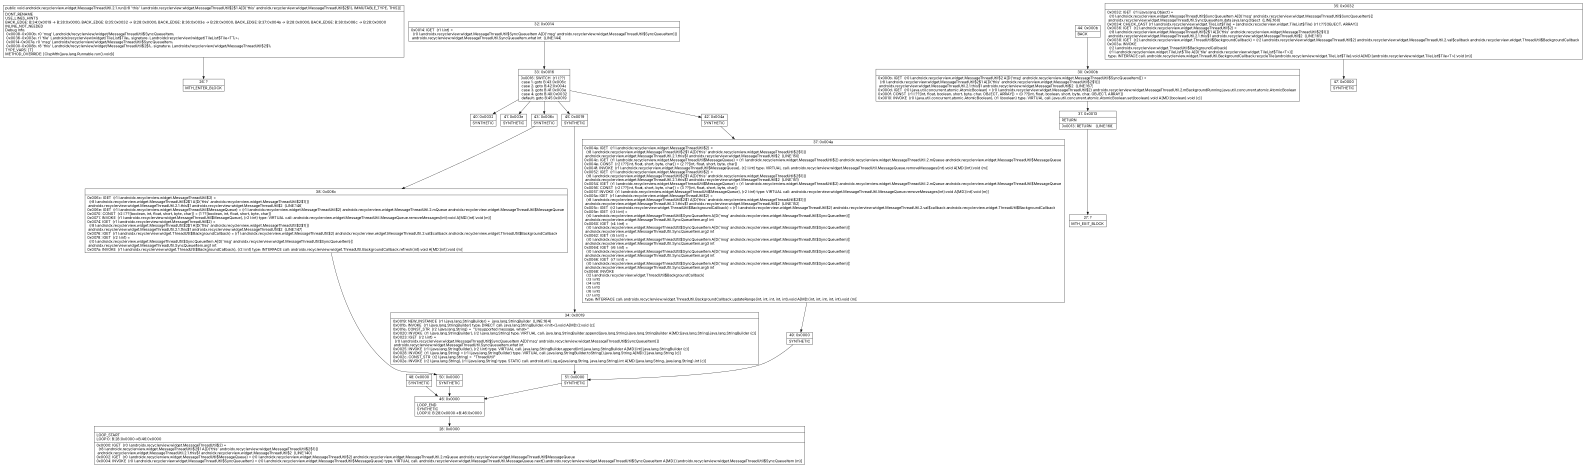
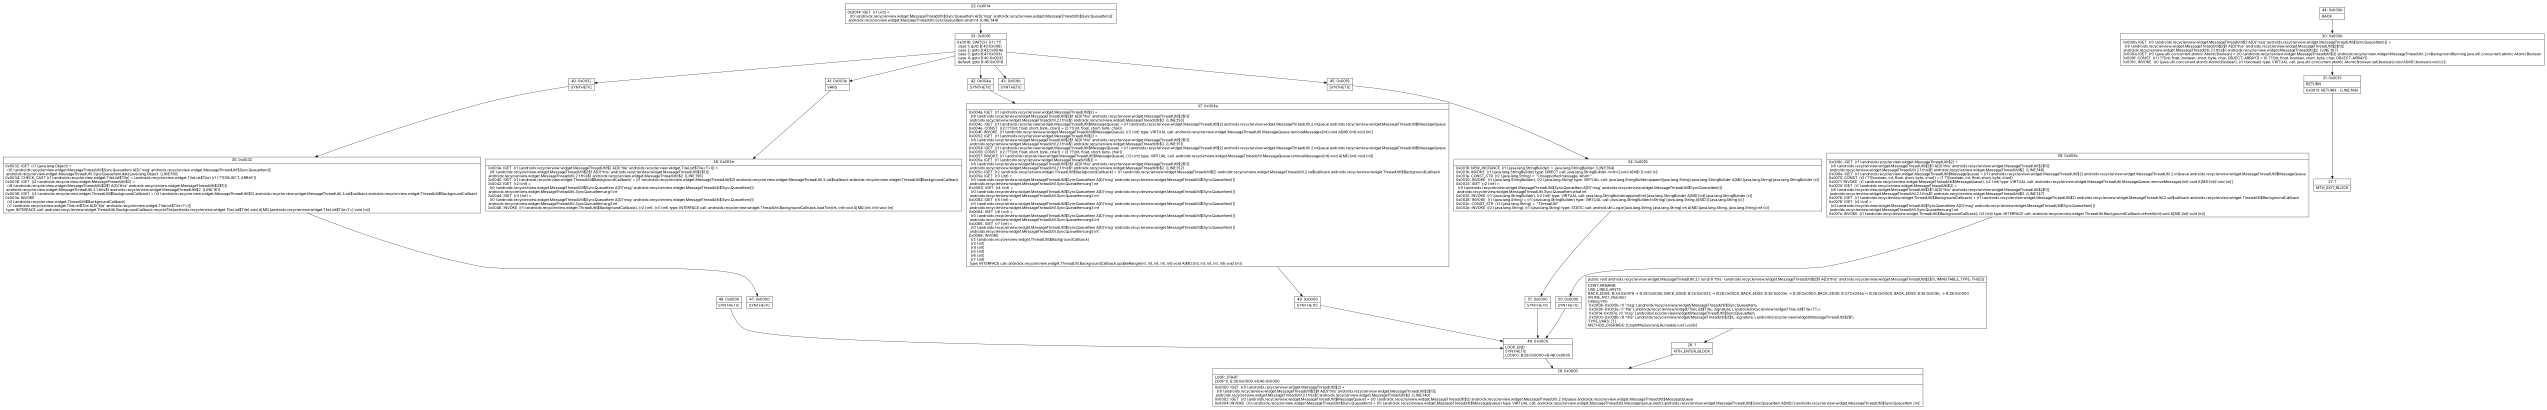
none -> (441, 115)
(514, 123) -> (832, 87)
(470, 158) -> none
none -> (724, 185)
(607, 224) -> (991, 188)
none -> (1652, 361)
(695, 375) -> (1410, 323)
